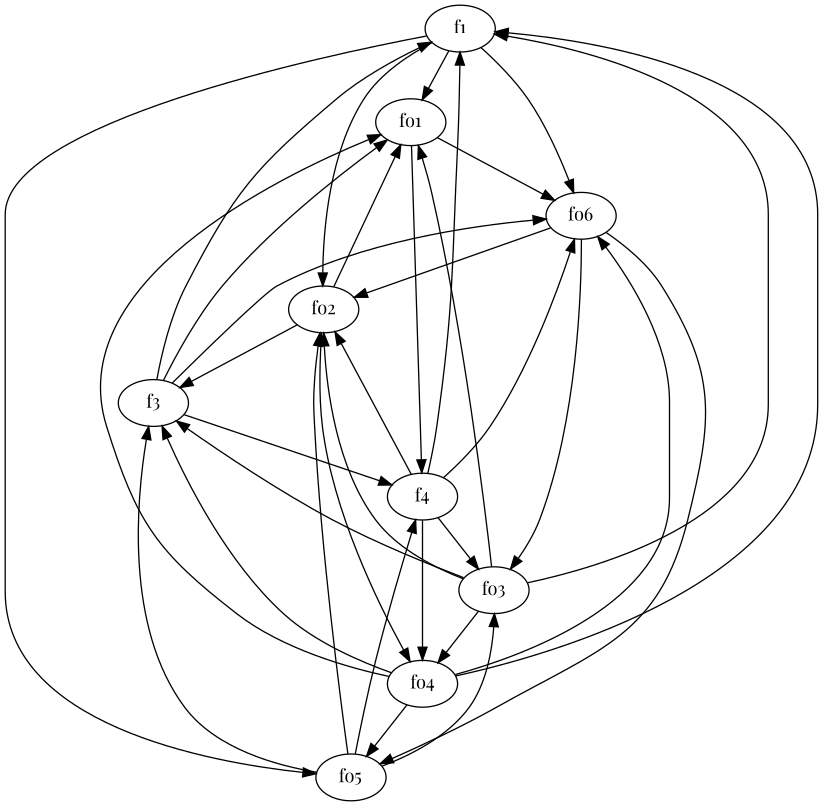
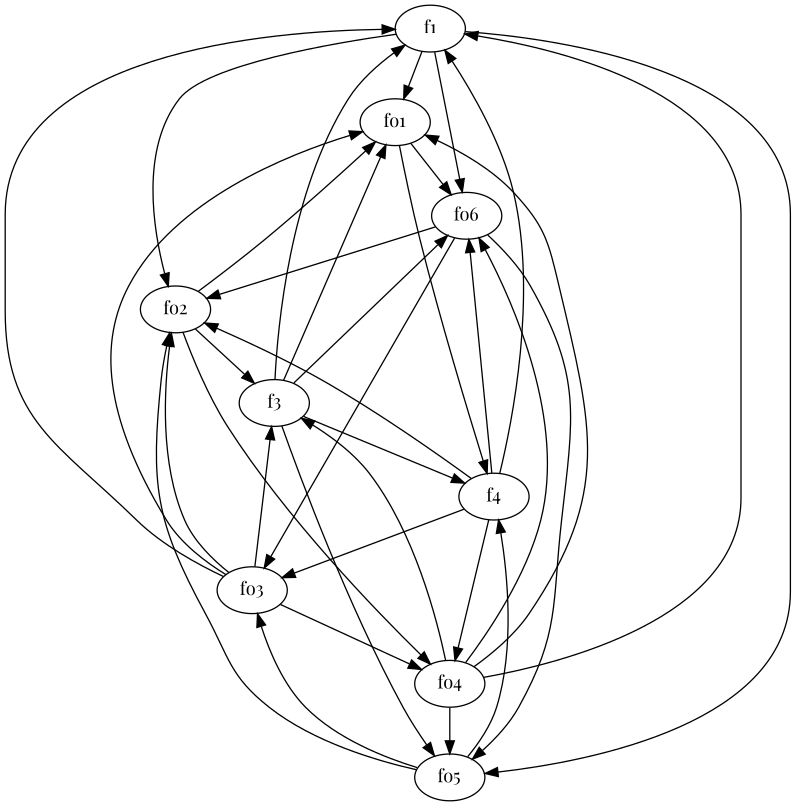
(156, 651) -> (346, 589)
